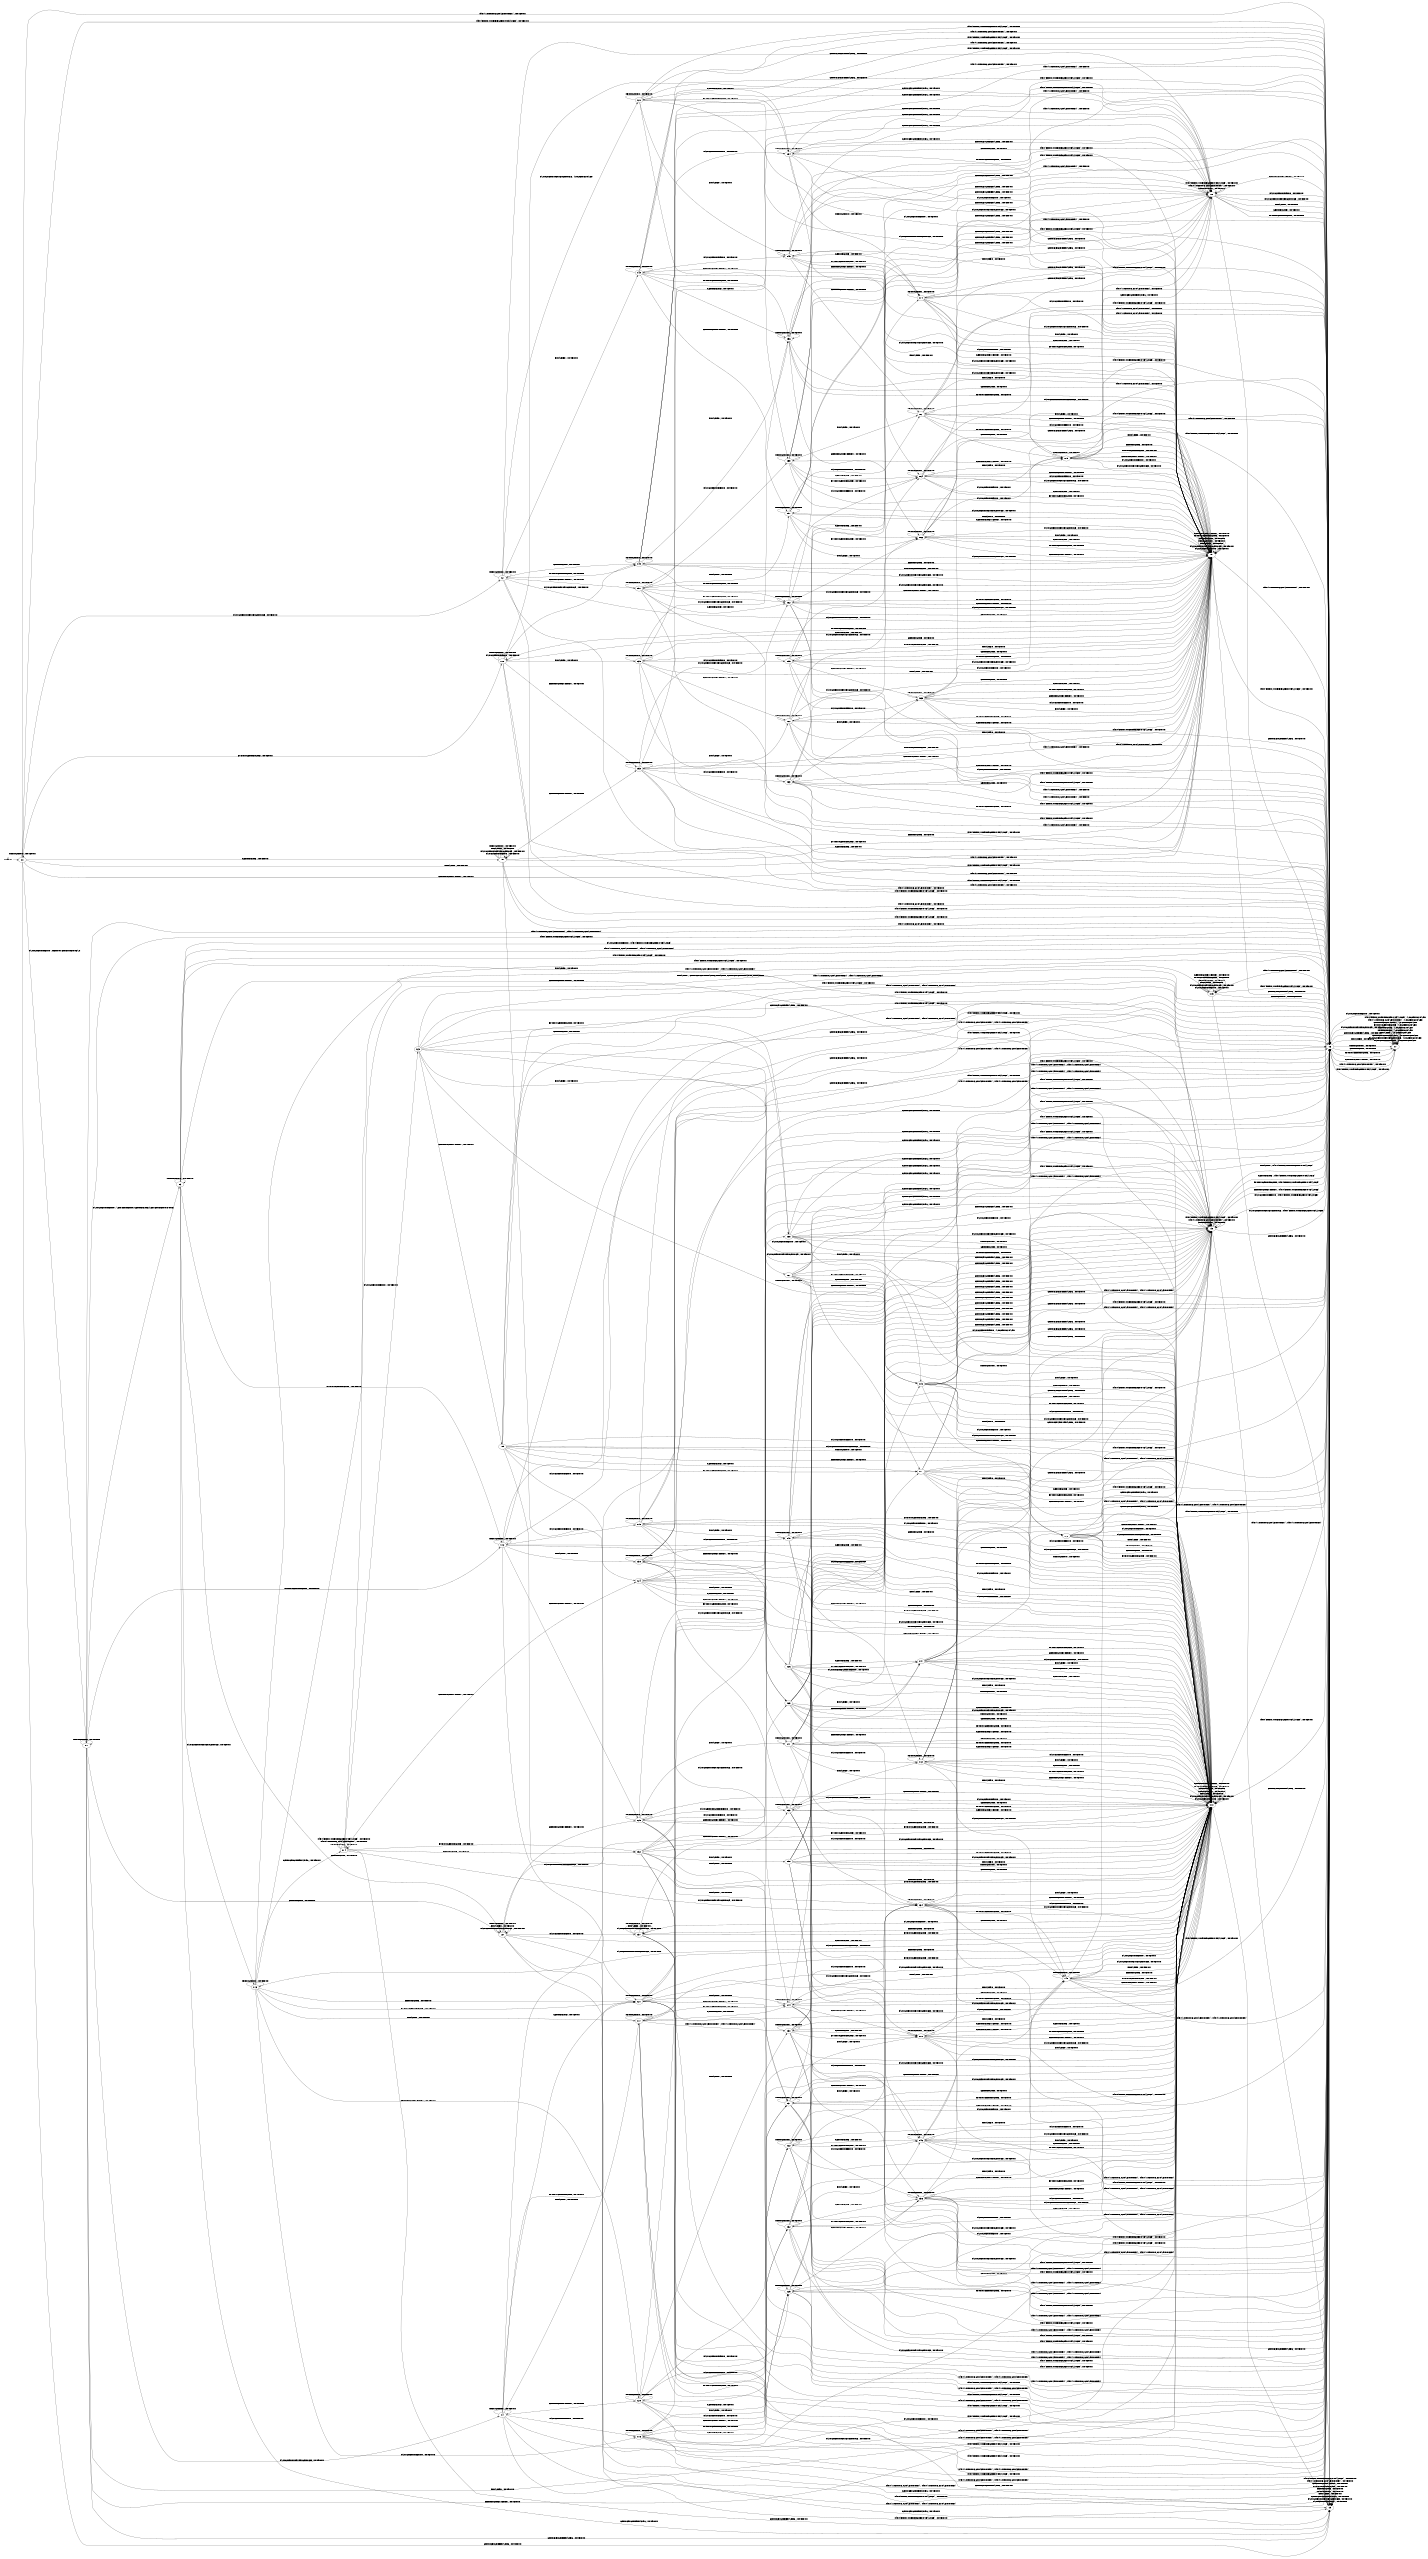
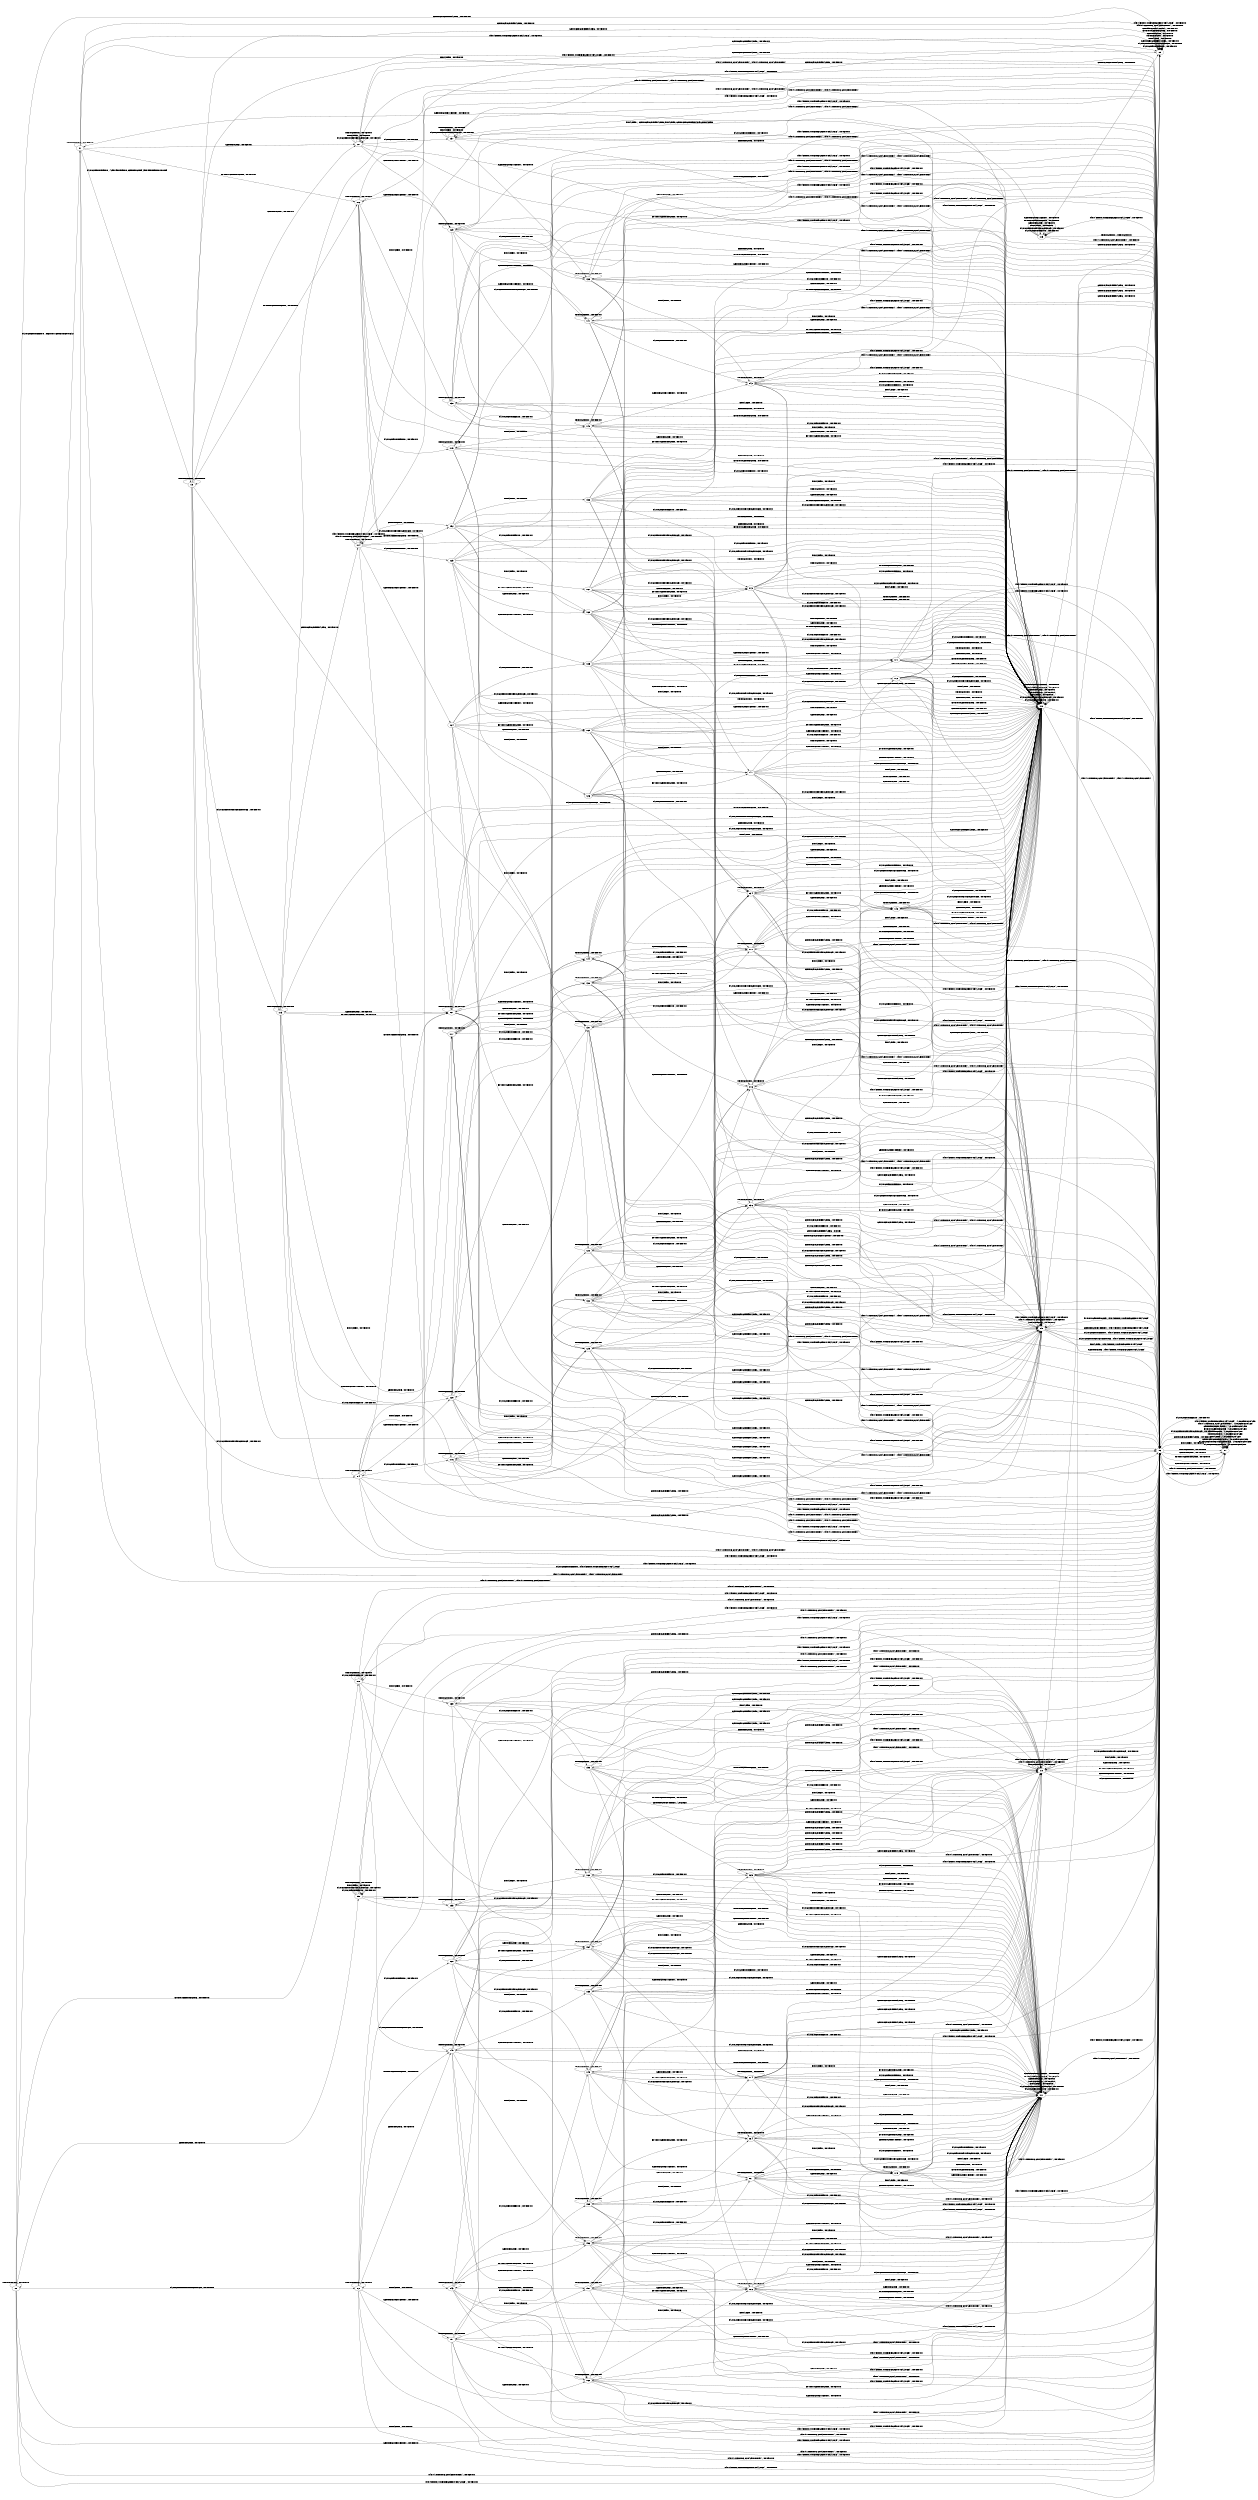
(781, 136) -> none
(566, 177) -> (401, 1978)
(848, 214) -> (670, 1965)
(757, 290) -> none
(823, 519) -> none
(1212, 555) -> (1042, 2095)
(720, 584) -> (516, 2270)
(848, 668) -> (670, 1803)
(570, 715) -> none
(713, 776) -> (521, 2025)
(8, 860) -> none
(848, 1032) -> (824, 1231)
(994, 1281) -> (824, 1236)
(1066, 1292) -> (896, 944)
(994, 1330) -> (824, 1400)
(1066, 1391) -> (896, 1102)
(1066, 1422) -> (896, 1175)
(1018, 1481) -> none
(585, 1507) -> (510, 679)
(882, 1582) -> (421, 1358)
(848, 1670) -> (670, 510)
(765, 1745) -> none
(720, 1809) -> (516, 236)
(720, 1863) -> (516, 289)
(603, 1927) -> none
(720, 2024) -> (516, 1018)
none -> (713, 2203)
